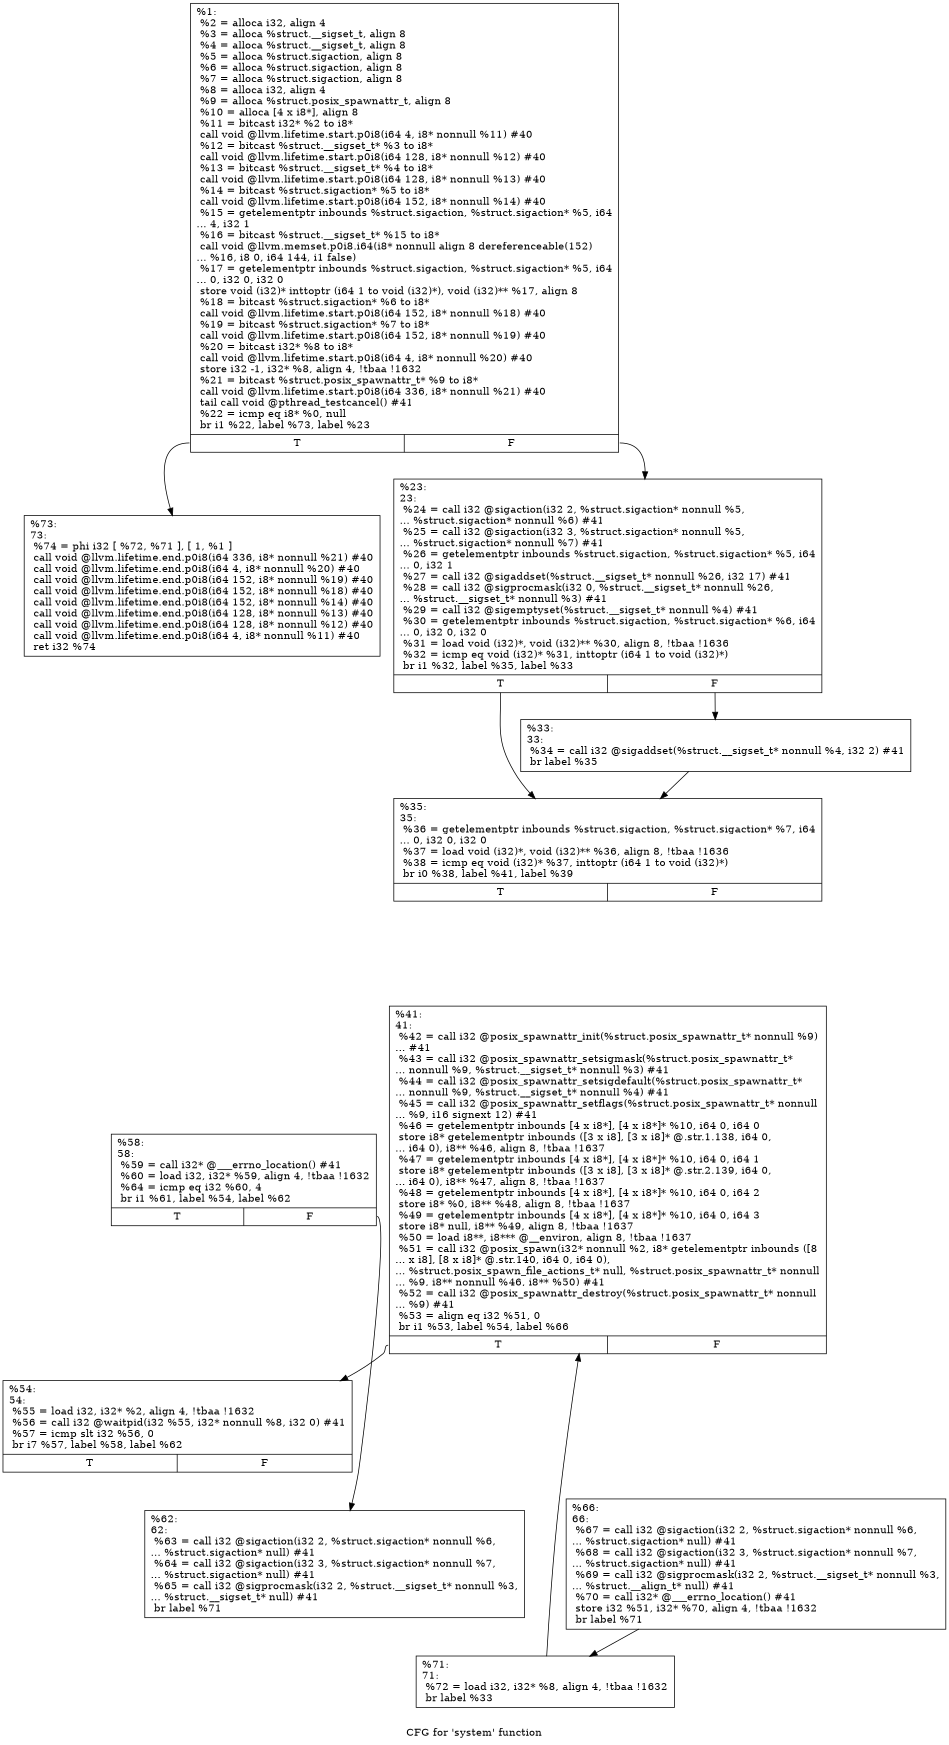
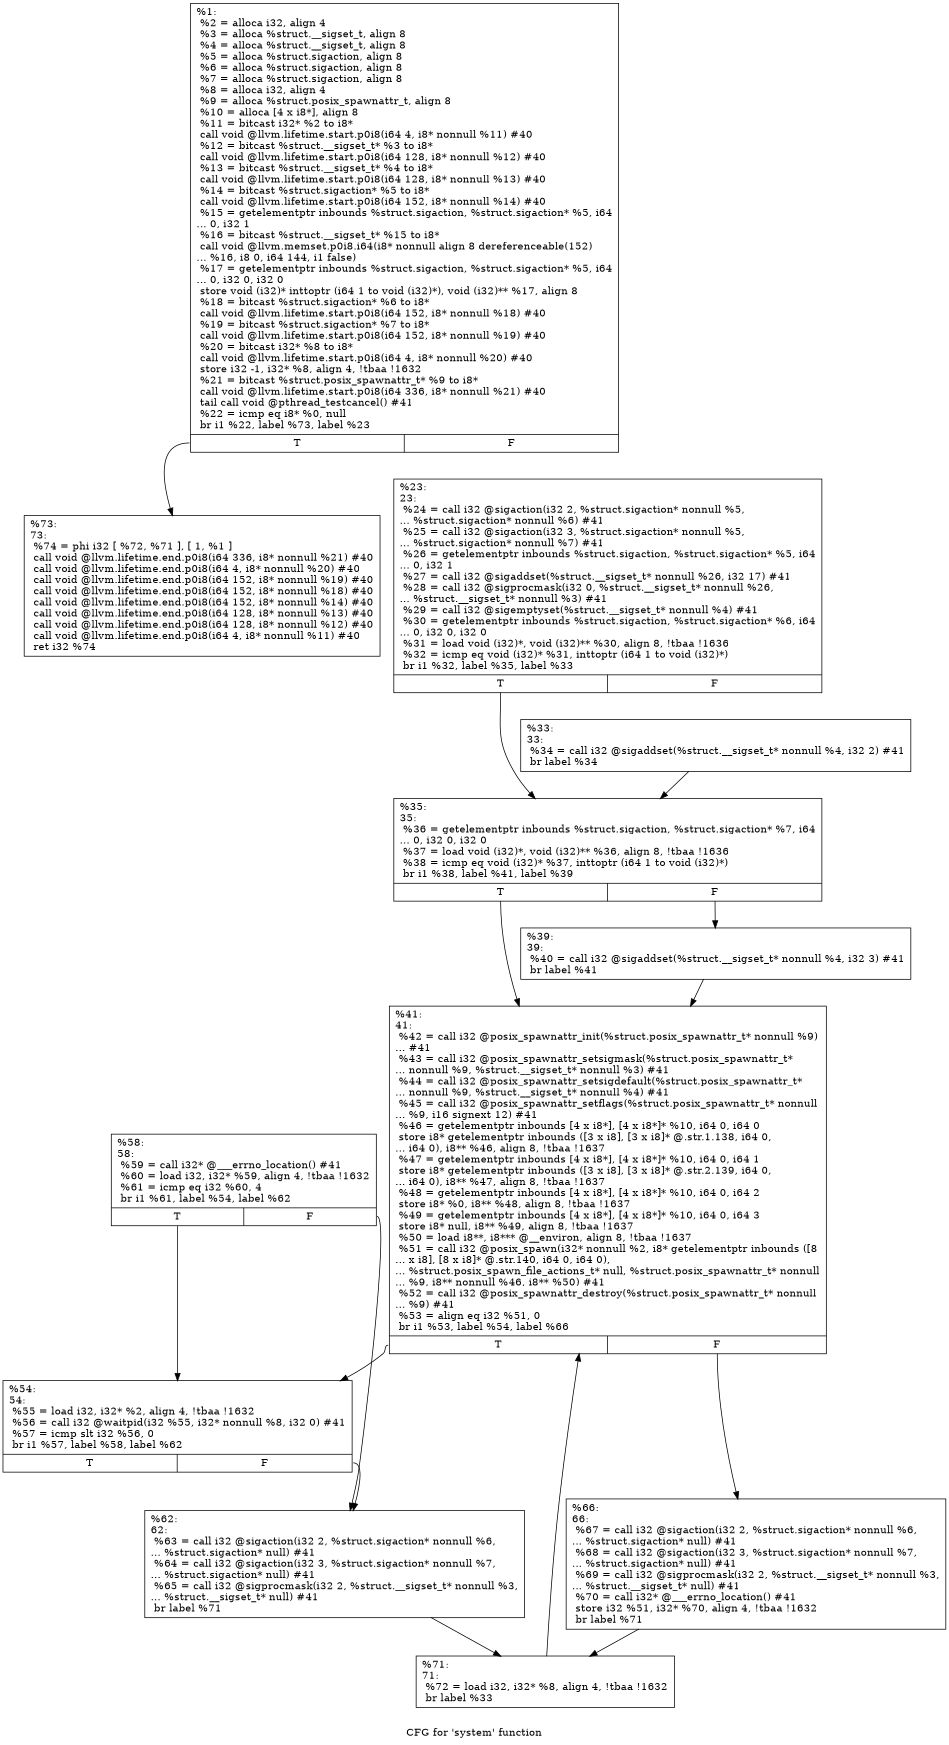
(224, 224) -> (224, 224)
(639, 451) -> none
(715, 702) -> none
(562, 762) -> (562, 762)
(487, 874) -> (487, 874)
none -> (505, 951)
none -> (716, 954)
(190, 1187) -> (190, 1187)
none -> (178, 1300)
none -> (723, 1423)
(96, 1445) -> (96, 1445)
none -> (360, 1482)
(654, 1586) -> (656, 1586)
none -> (463, 1635)
